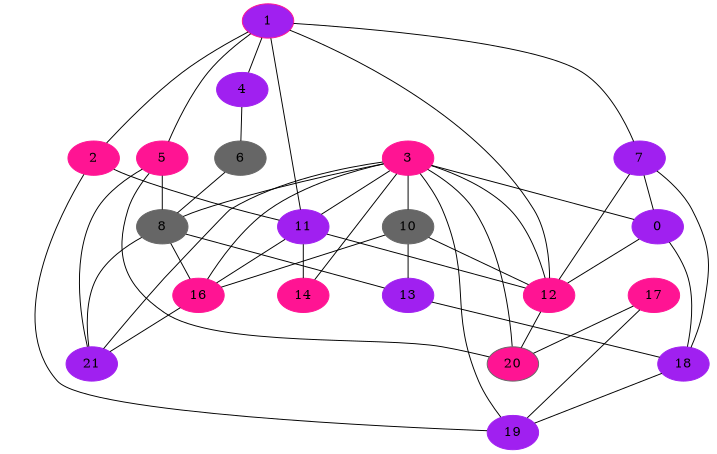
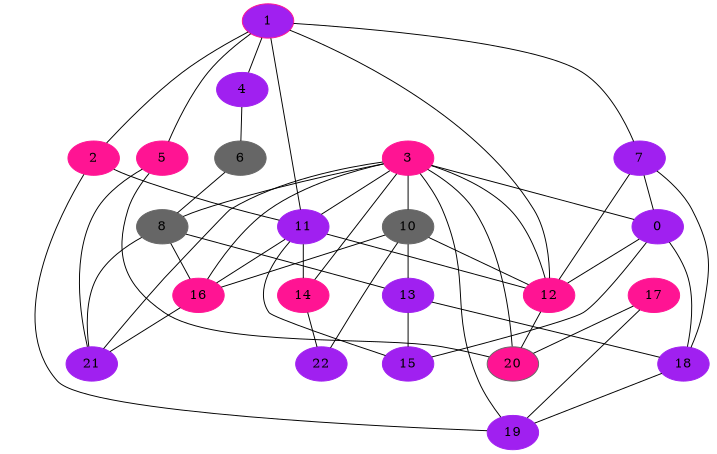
(162, 193) -> none
none -> (321, 364)
none -> (408, 364)
